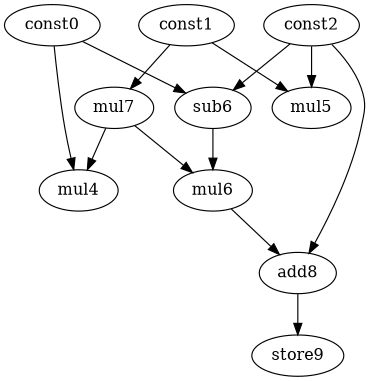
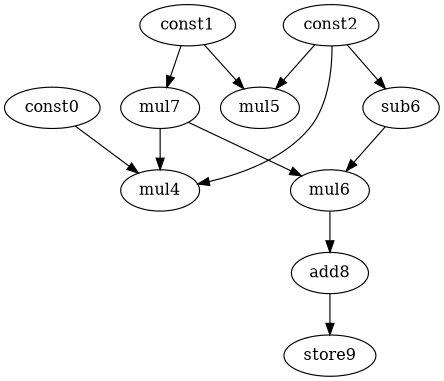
(129, 65) -> none
(357, 143) -> (300, 139)
